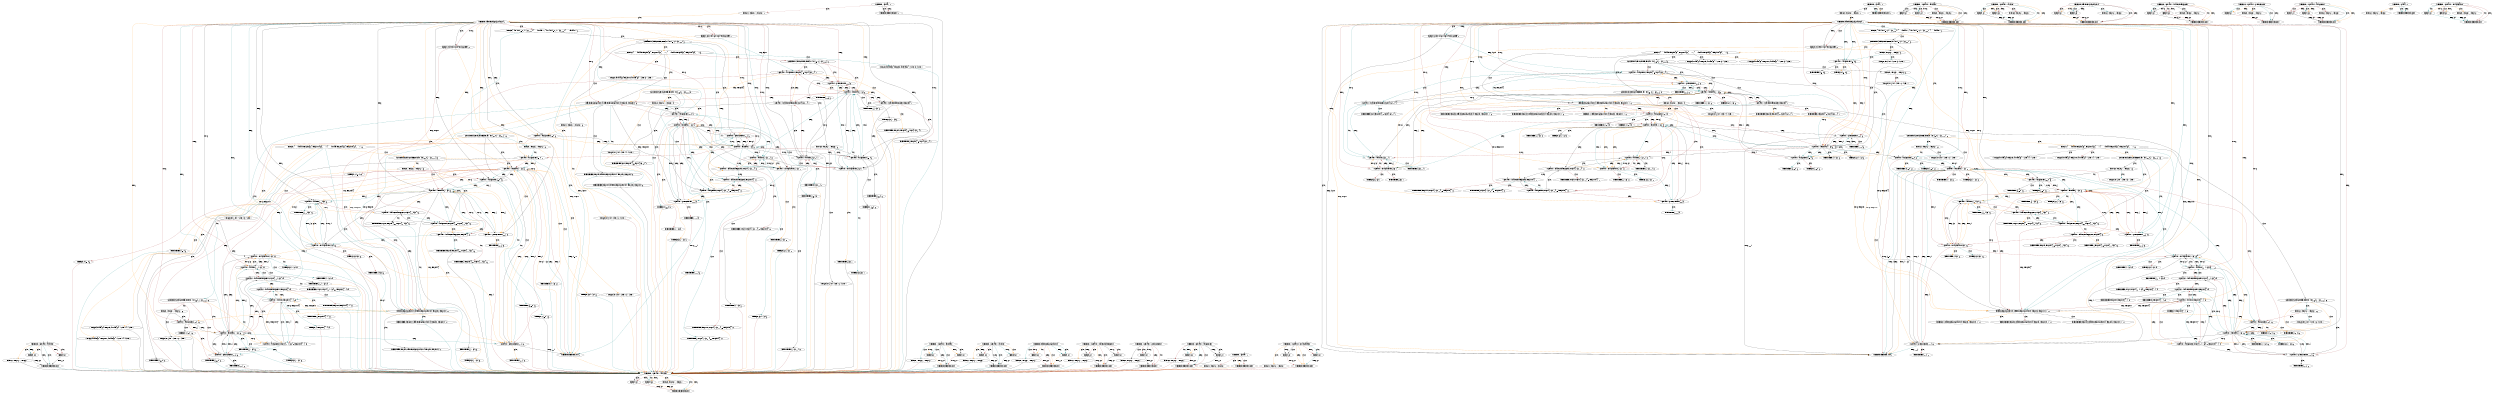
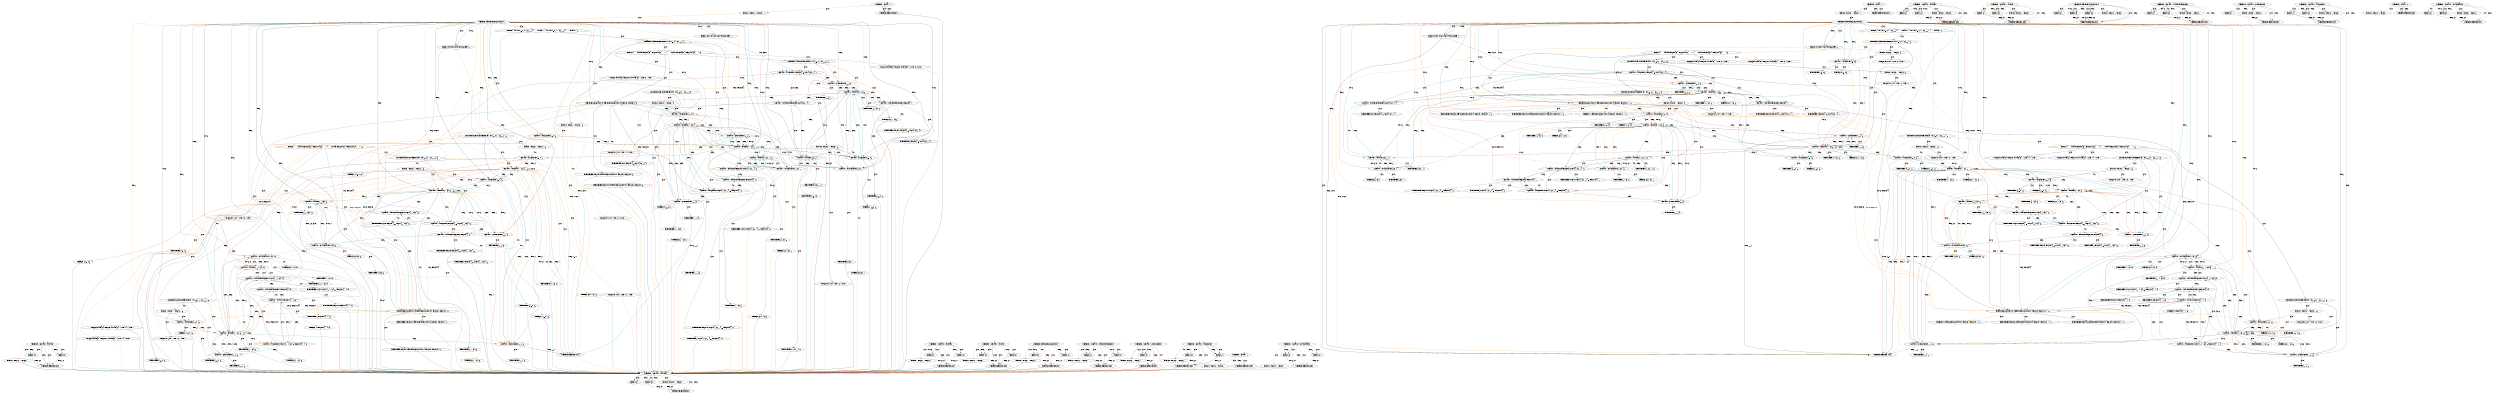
none -> (2089, 13)
